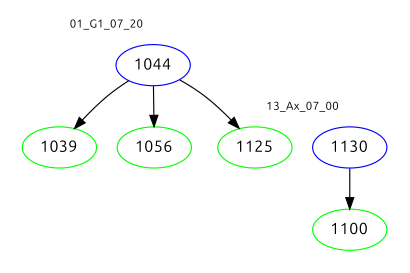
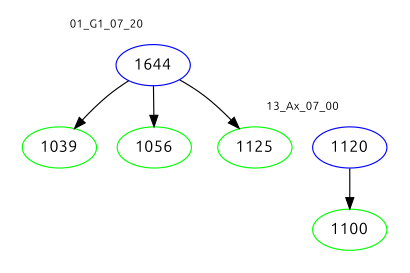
(153, 65) -> (153, 65)
(350, 147) -> (350, 147)
